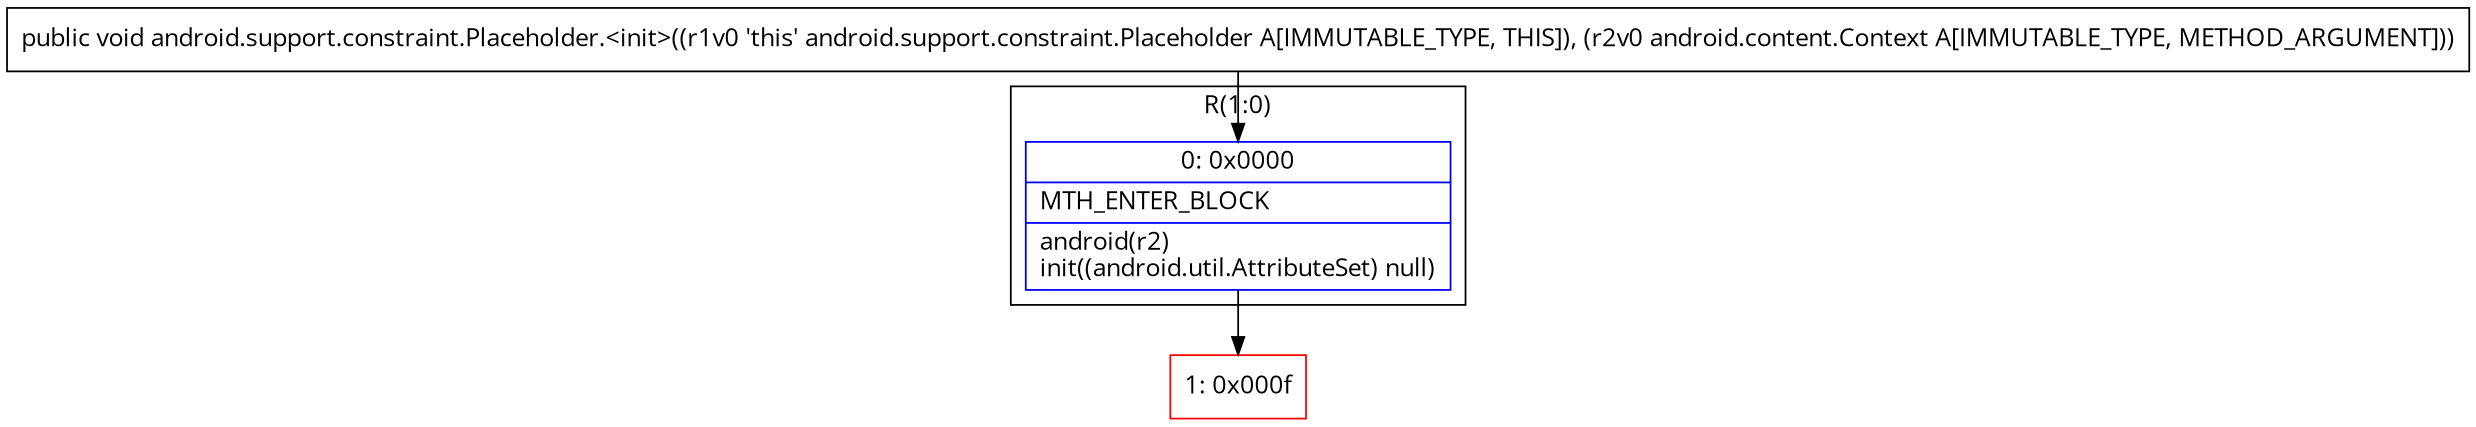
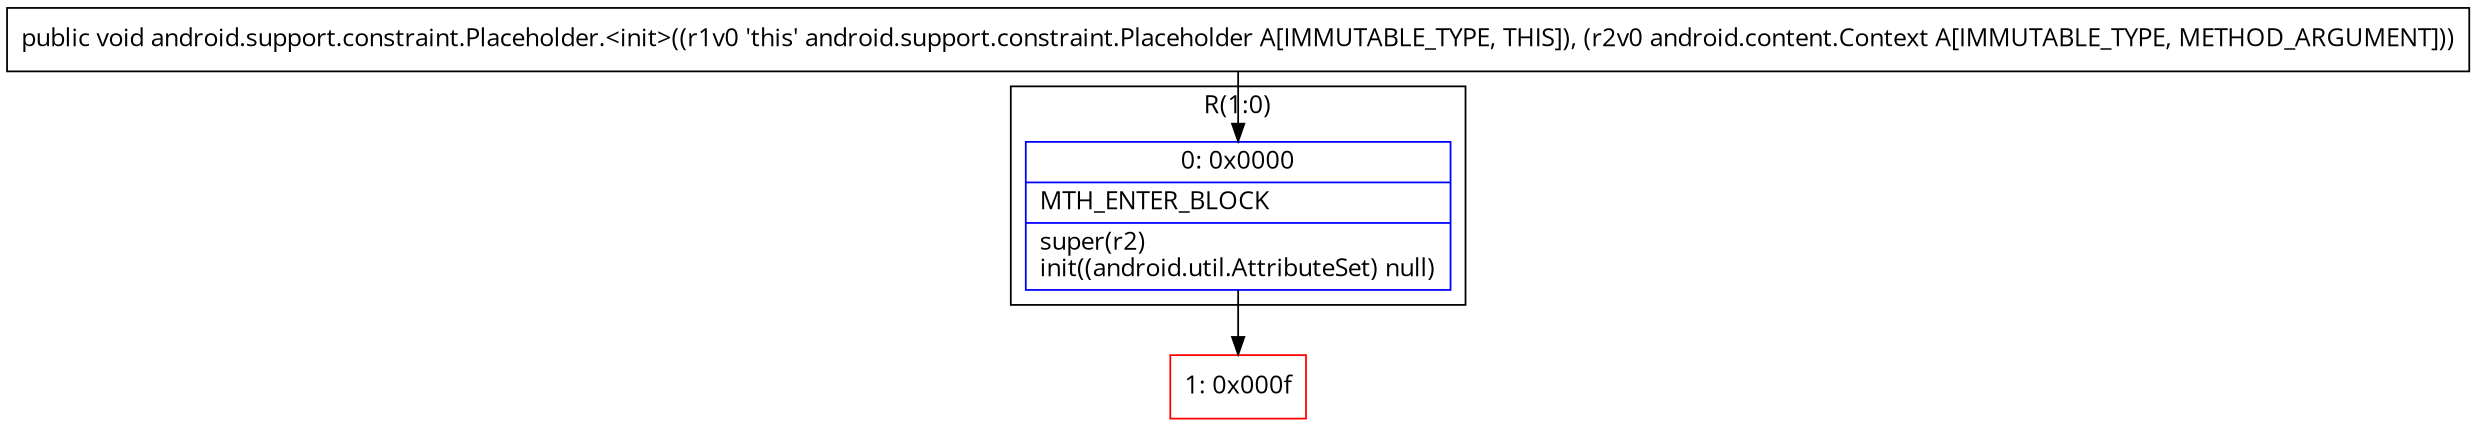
(1105, 242) -> (1094, 242)
